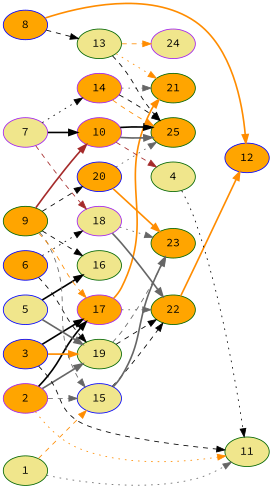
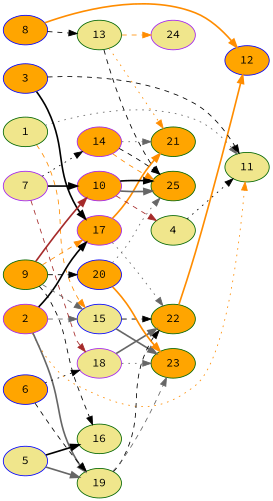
(56, 354) -> none
